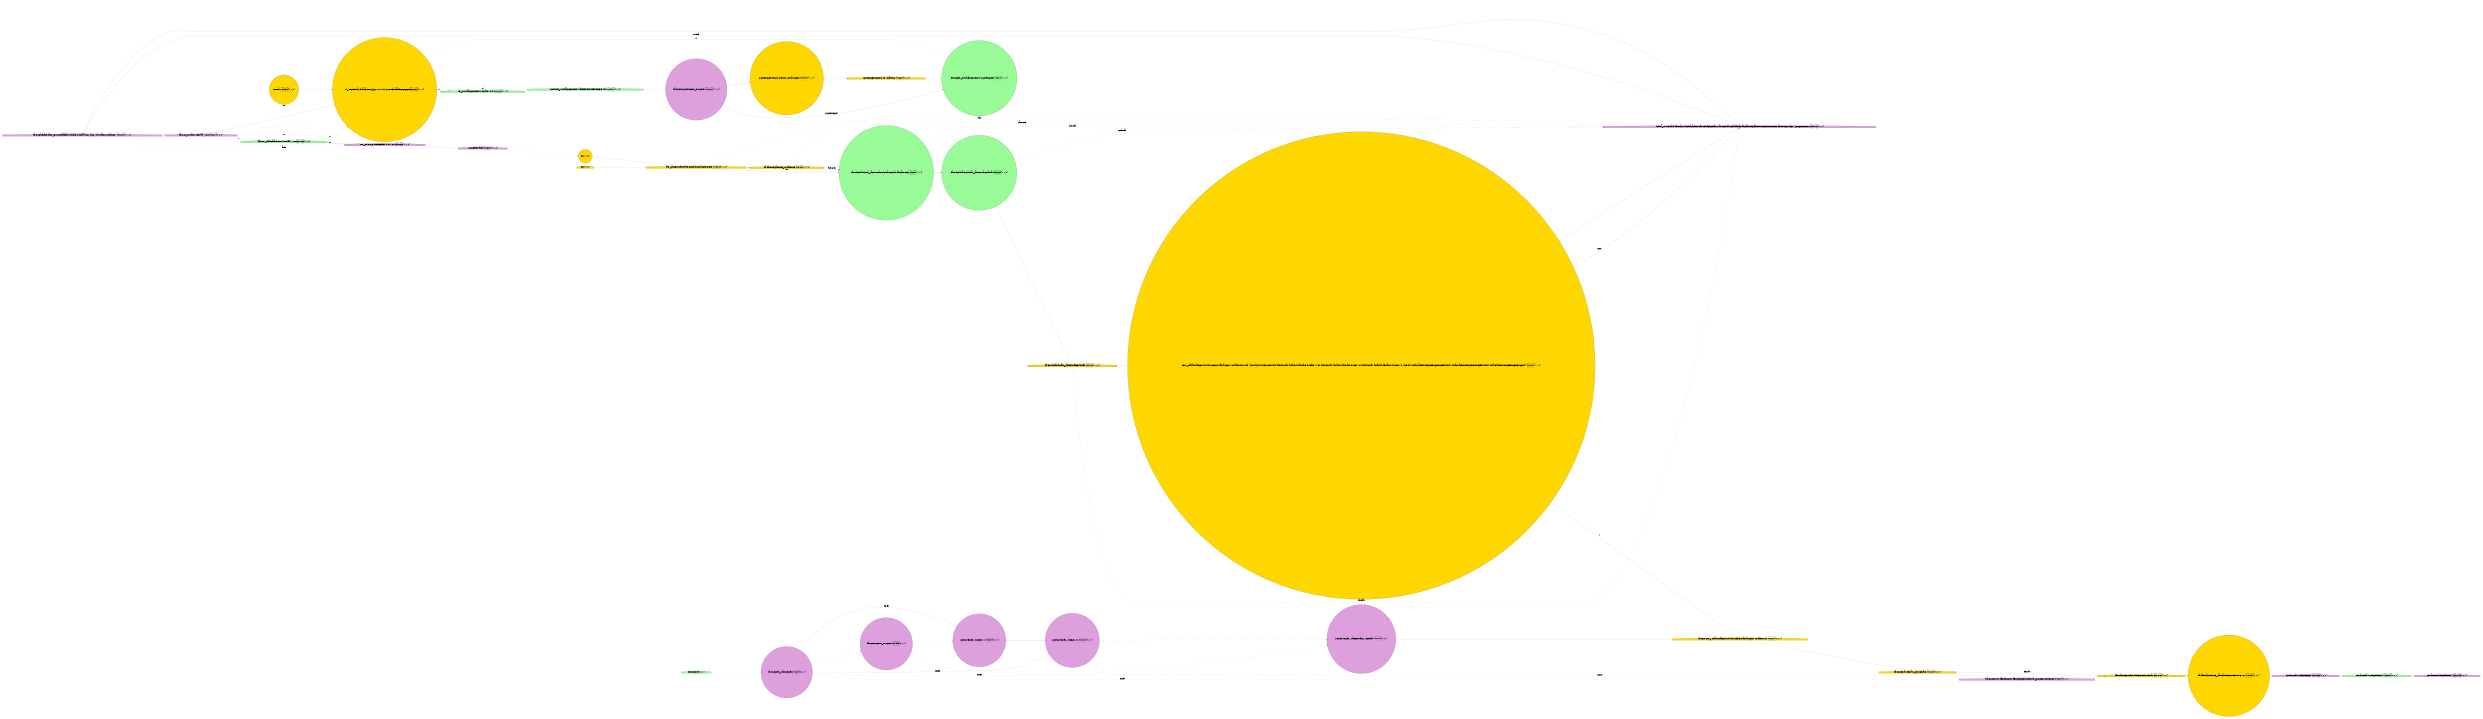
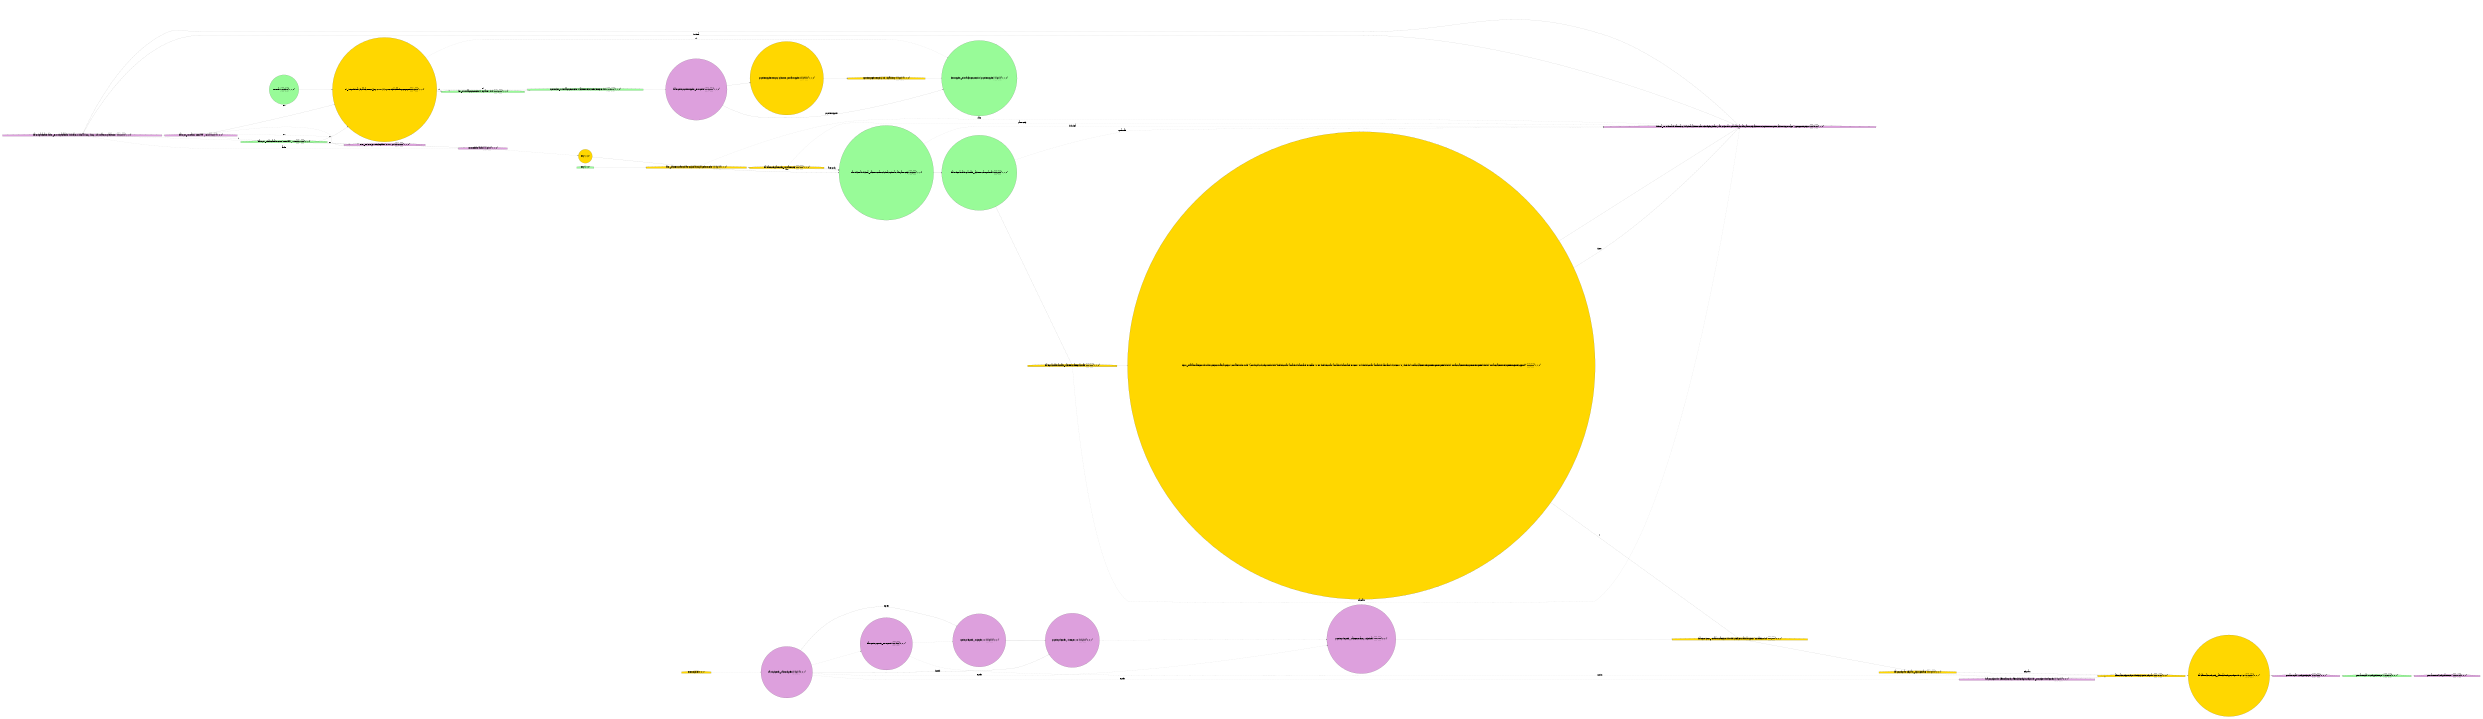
(284, 90) -> (284, 90)
(585, 167) -> (585, 167)
(696, 672) -> (696, 672)
